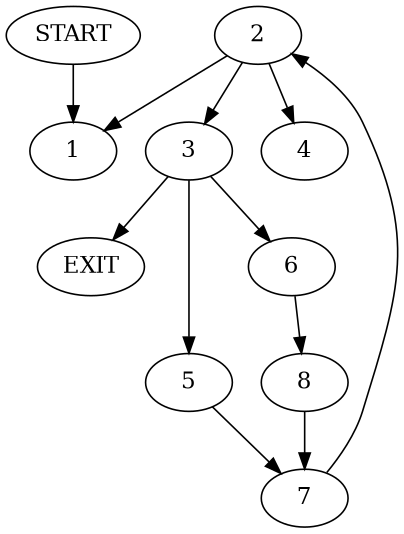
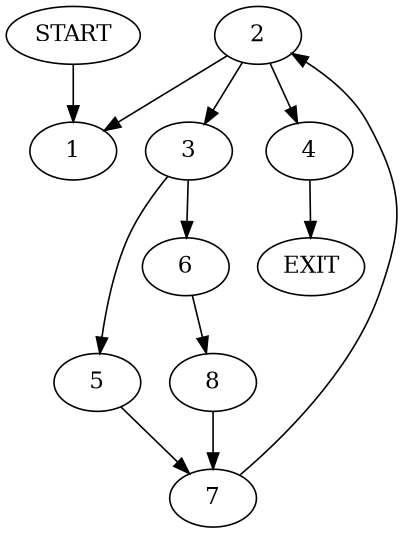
(146, 202) -> (310, 201)
